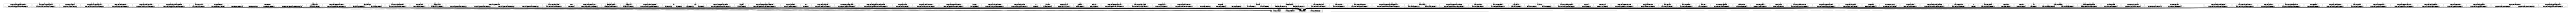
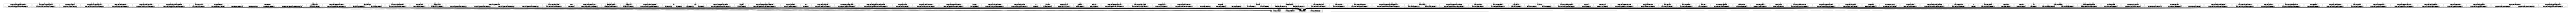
none -> (2194, 7)
